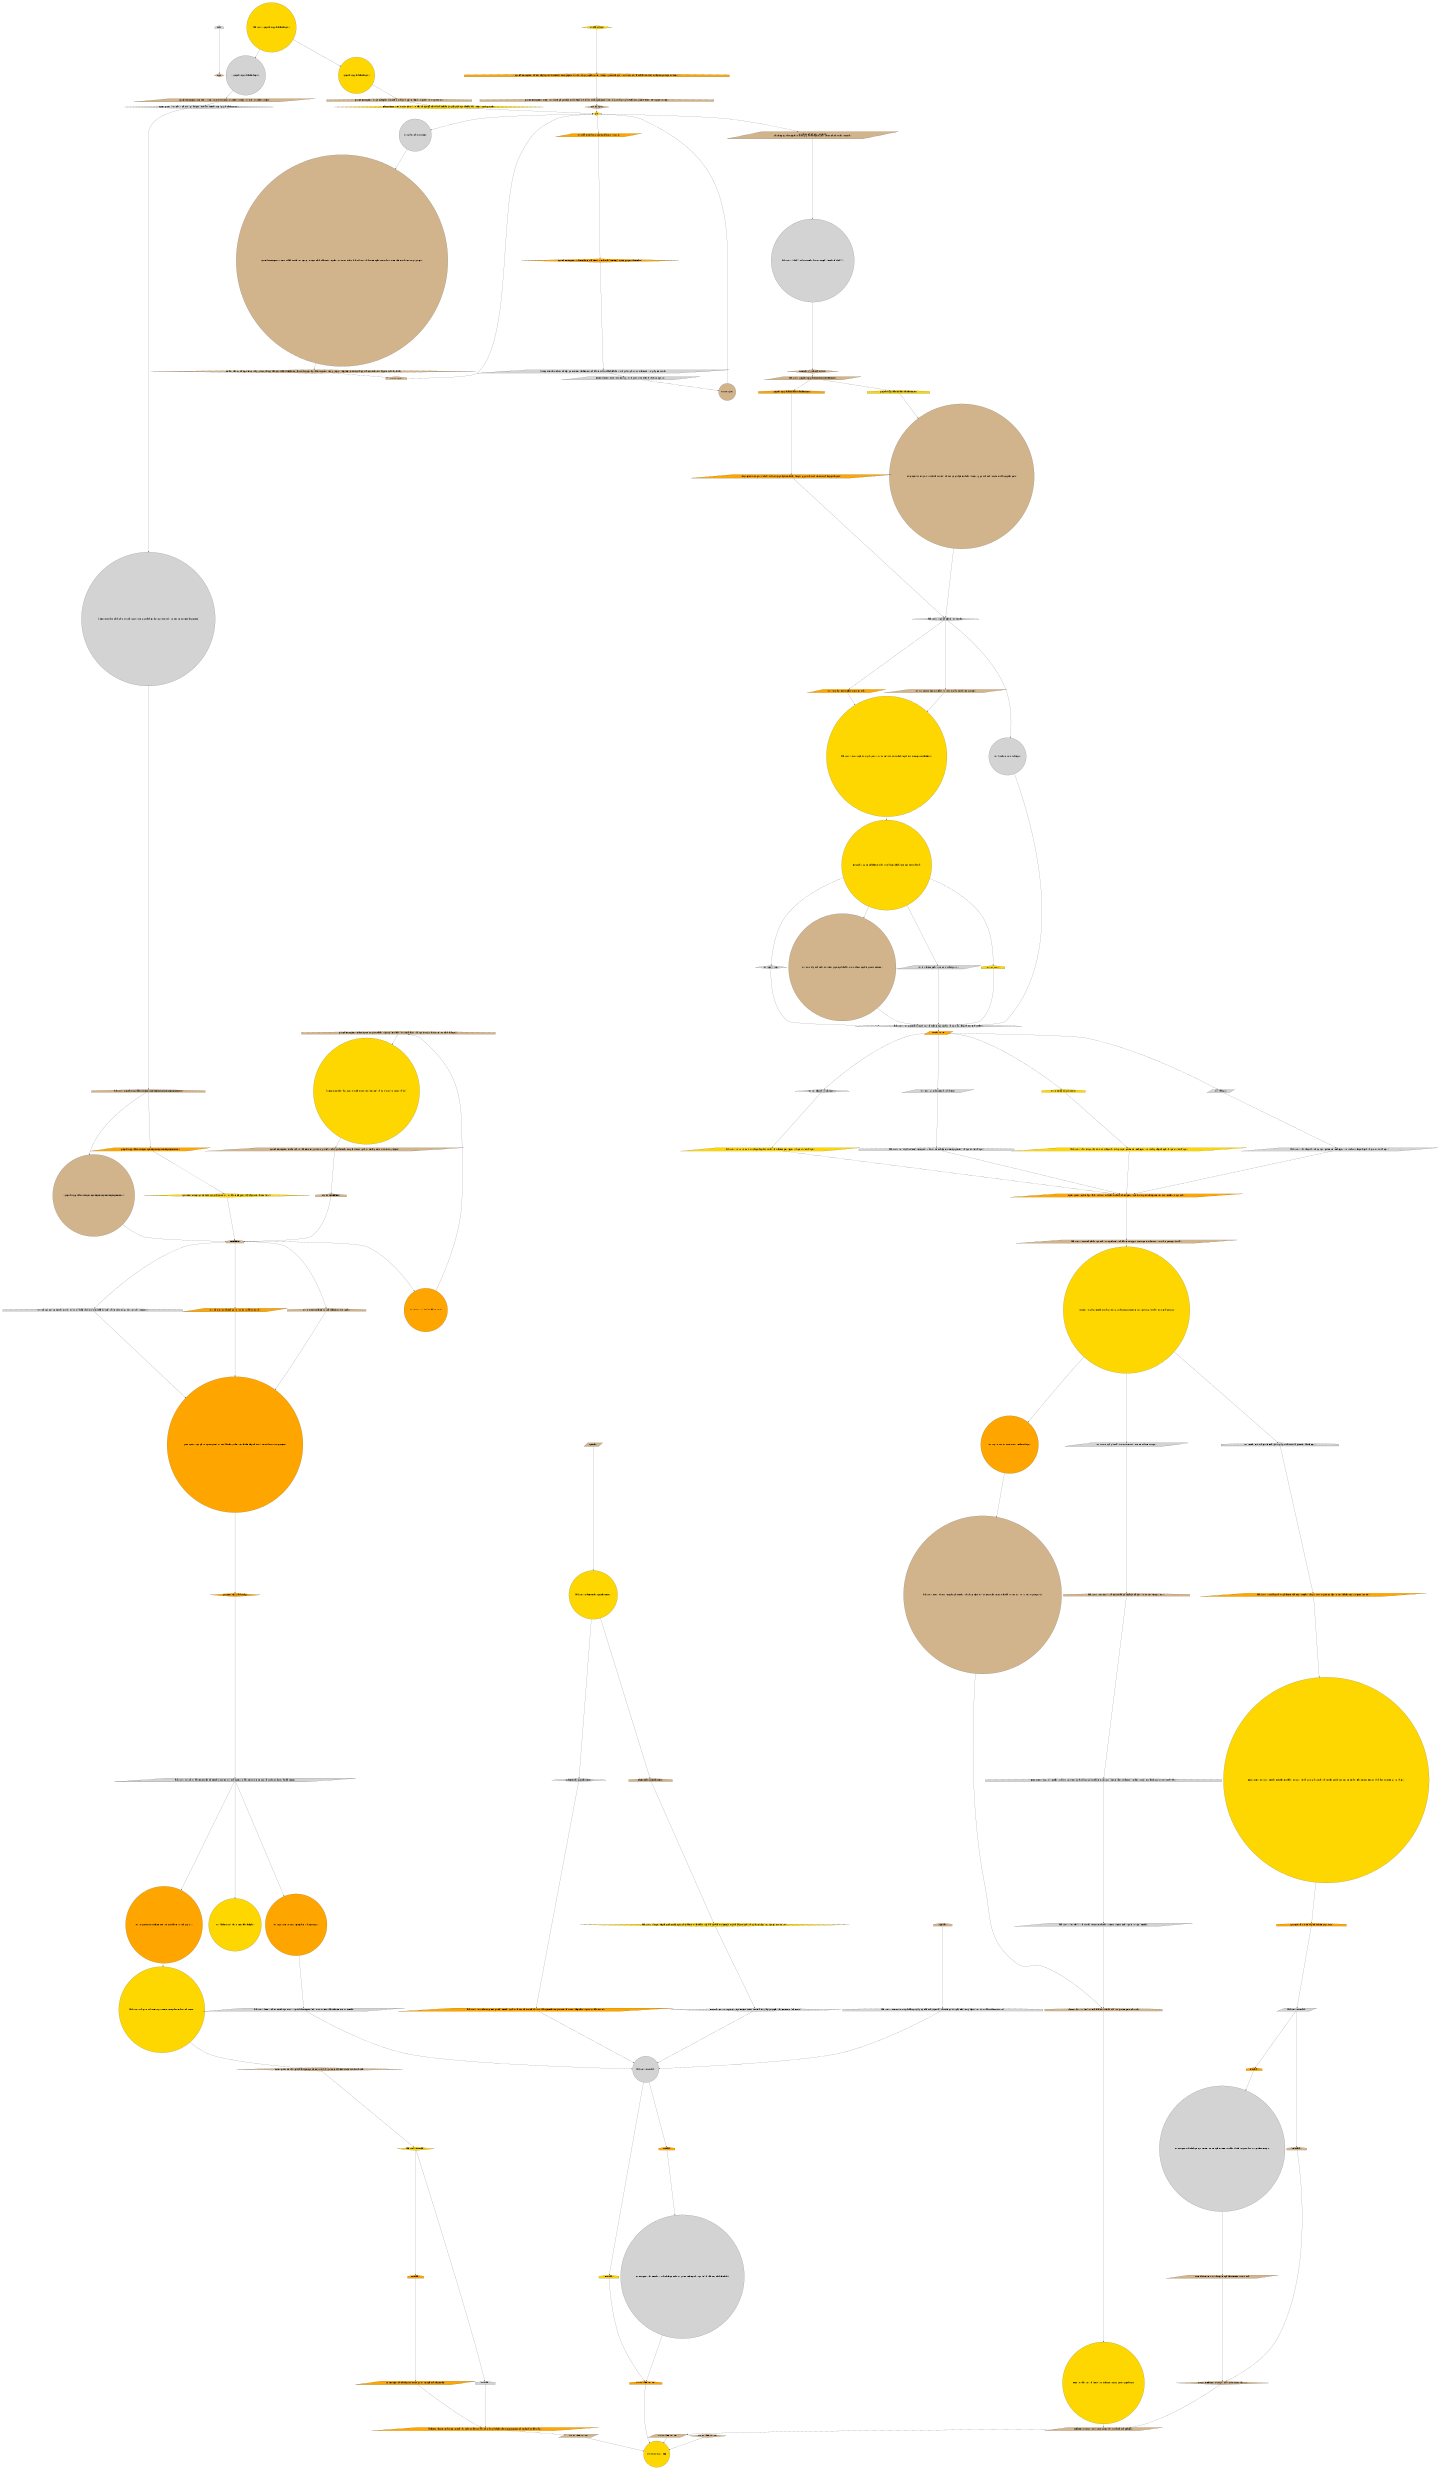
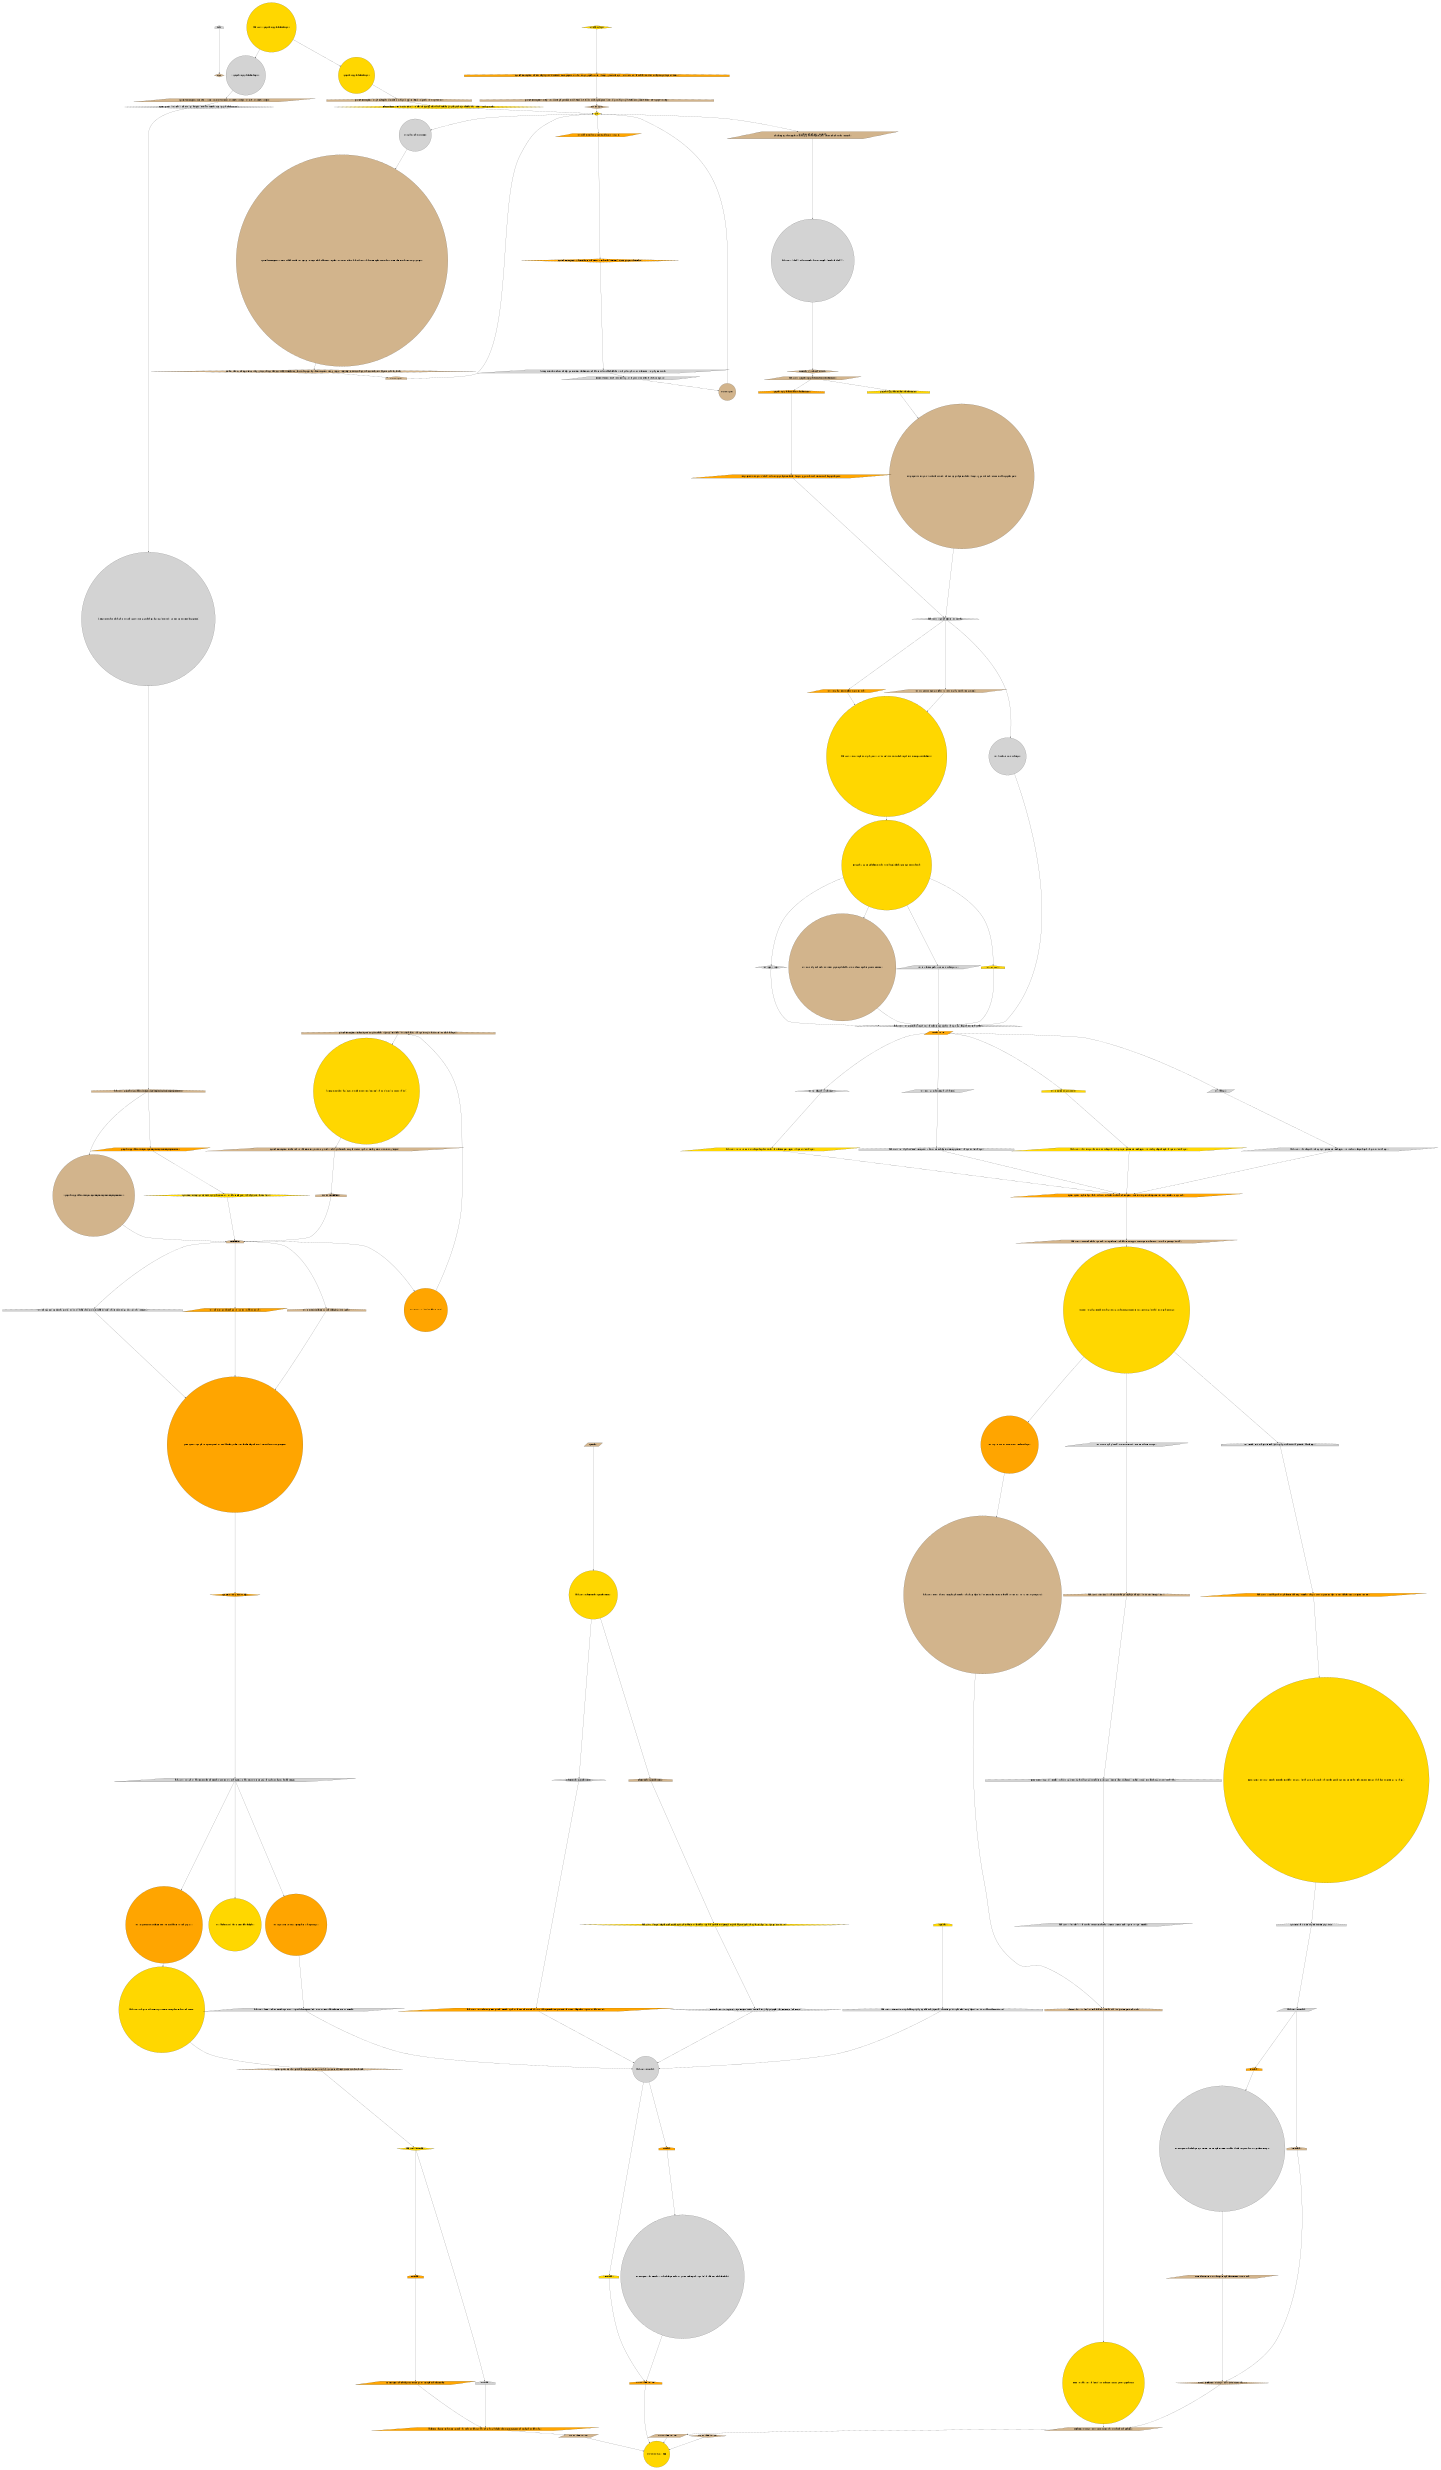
(235, 1595) -> (235, 1595)
(943, 1925) -> (943, 1925)
(1311, 1925) -> (1311, 1925)
